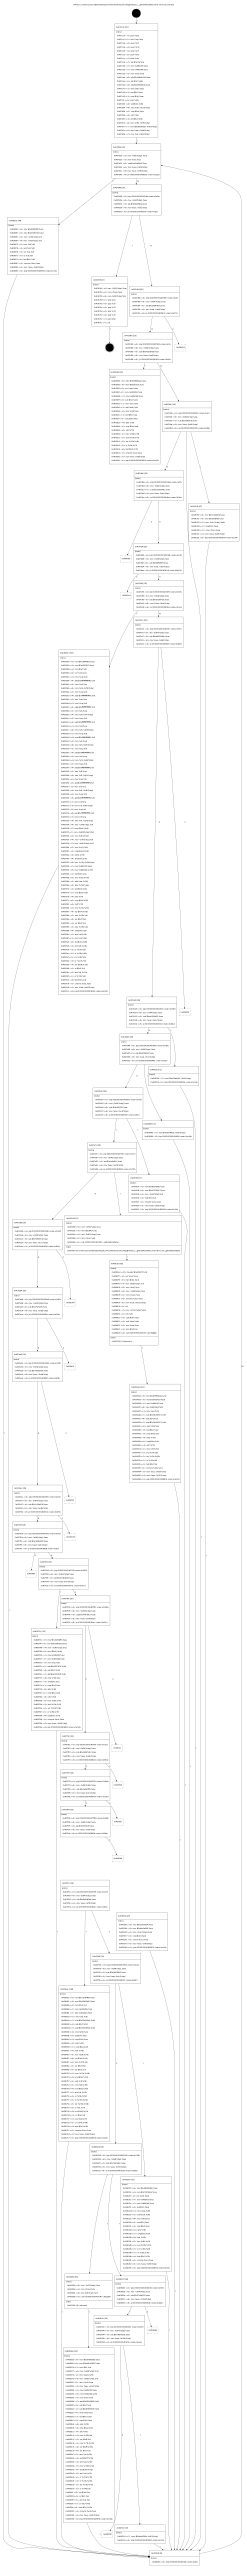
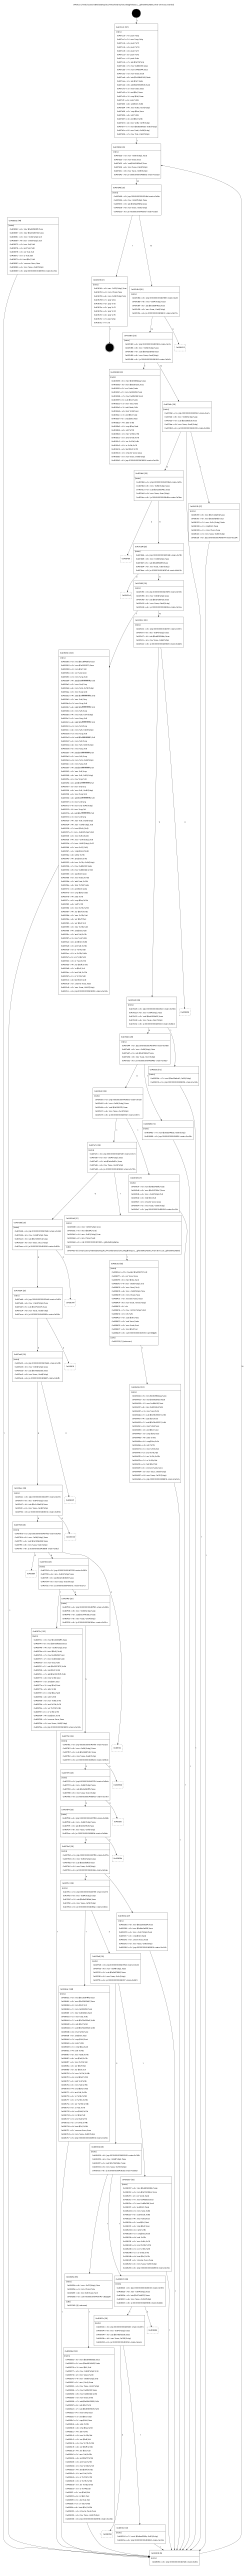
(87, 201) -> none
(101, 1685) -> (119, 1633)
none -> (85, 1859)
